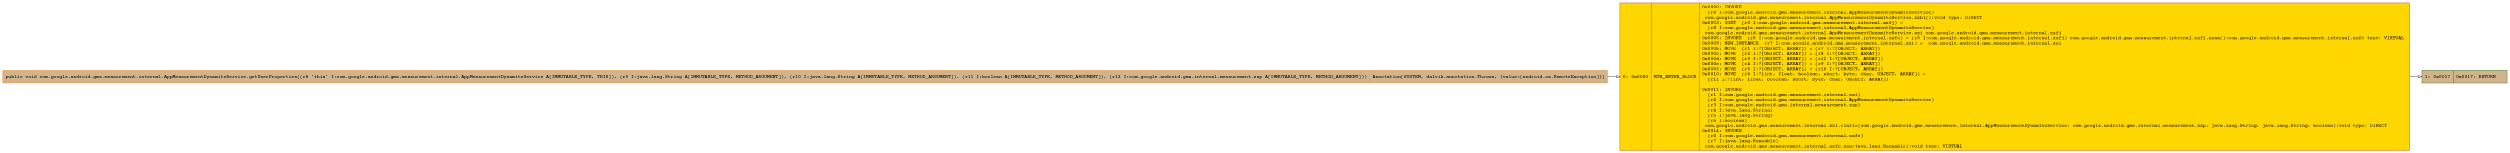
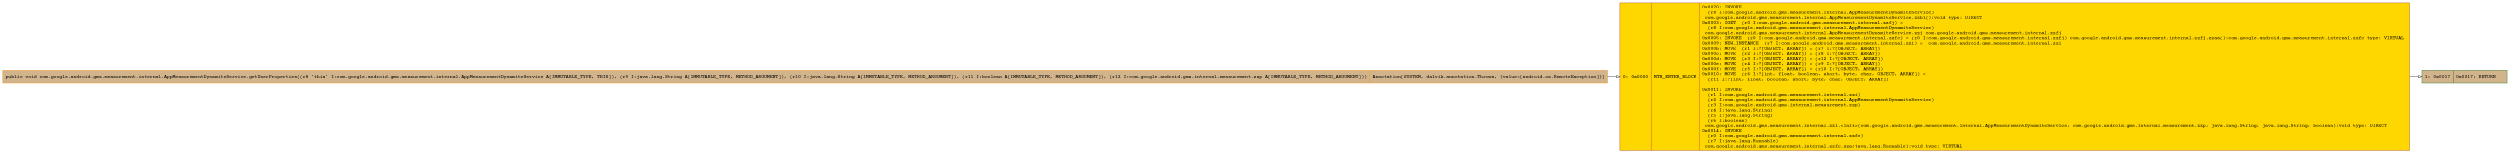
(1725, 7) -> (1725, 7)
